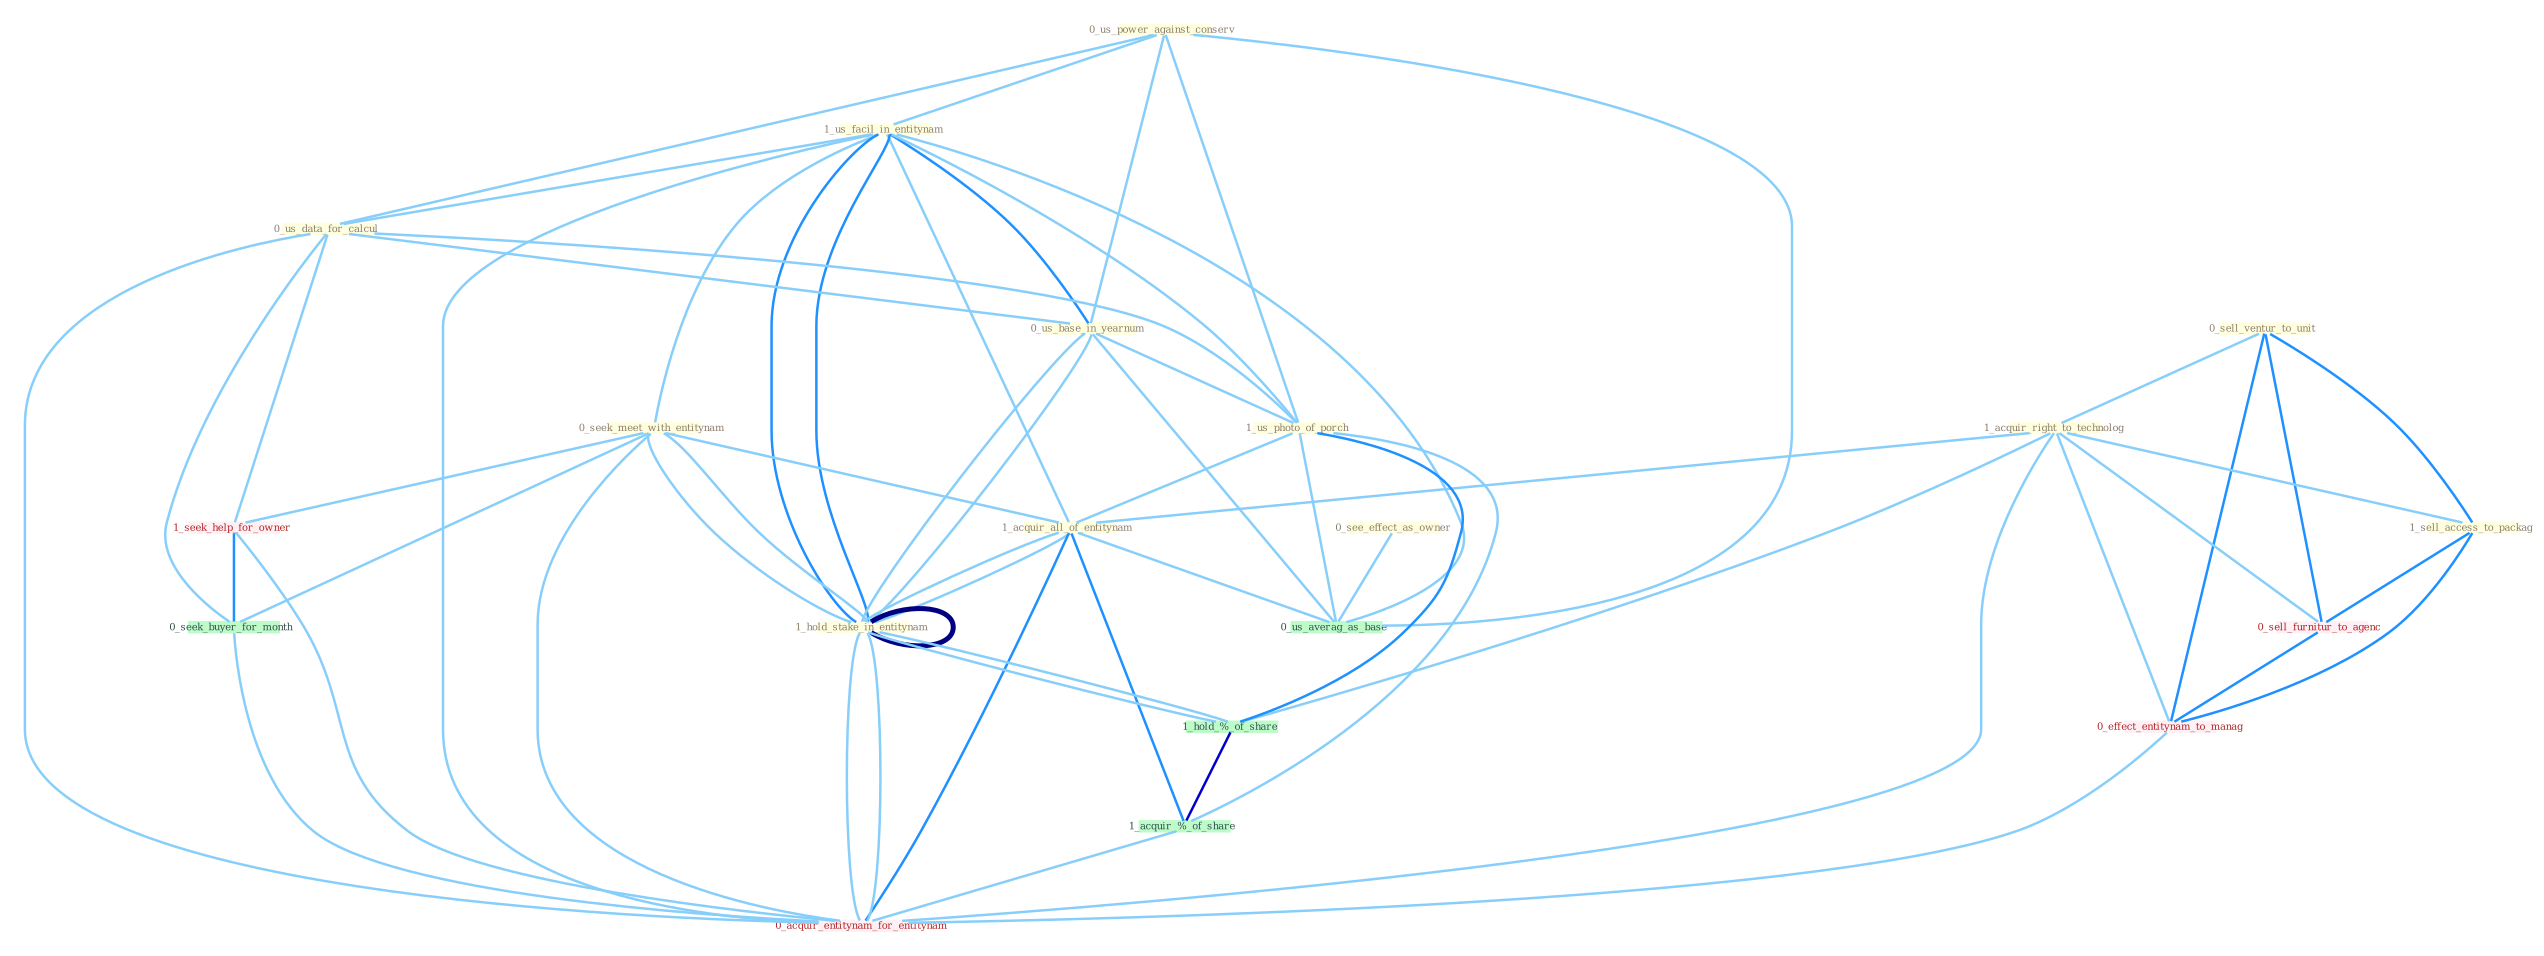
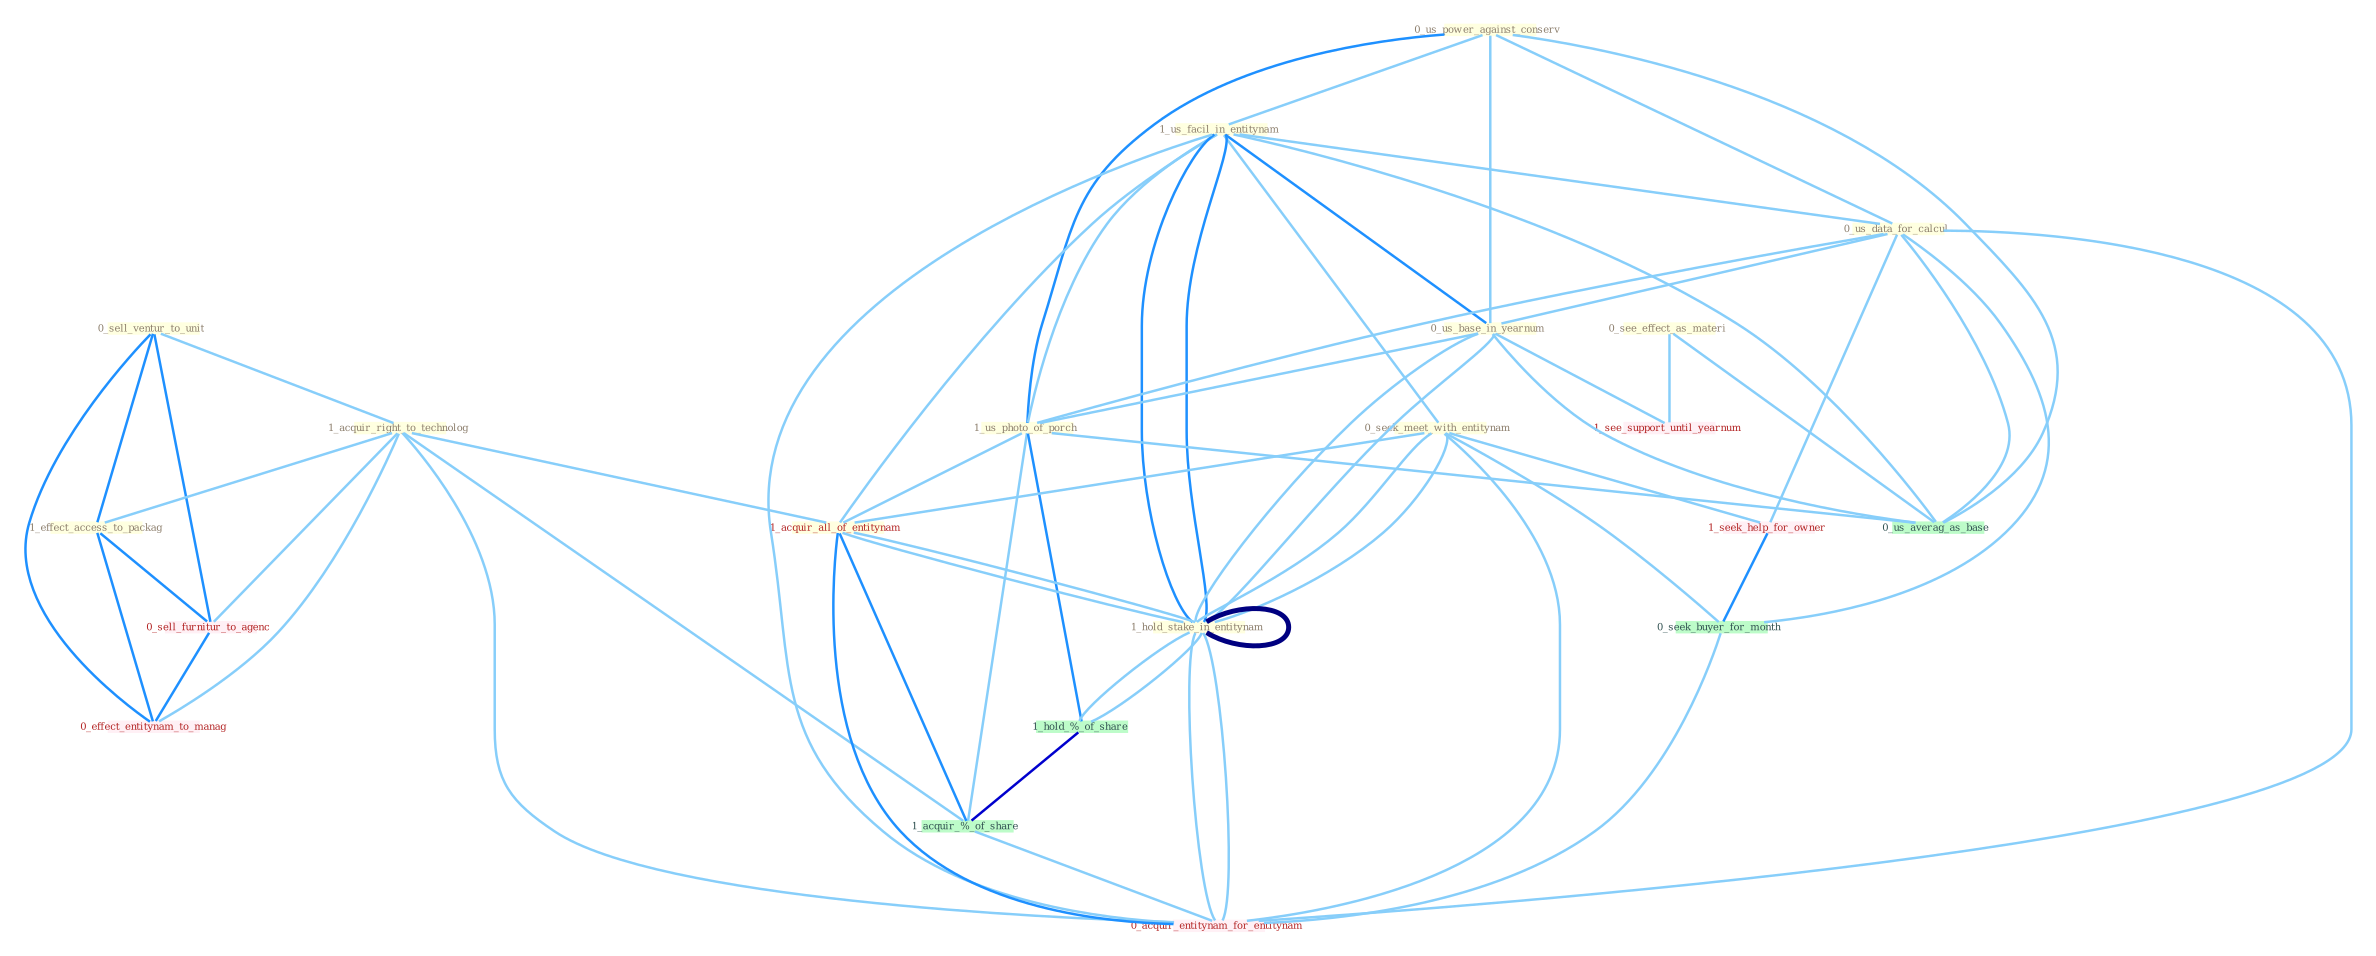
(1232, 229) -> (1143, 133)
none -> (1669, 428)
(1070, 528) -> (838, 528)
(1394, 528) -> (1669, 329)
(2474, 528) -> (96, 528)
(1733, 567) -> (683, 627)
(1204, 578) -> (1992, 380)
(448, 851) -> none
(1555, 896) -> none
